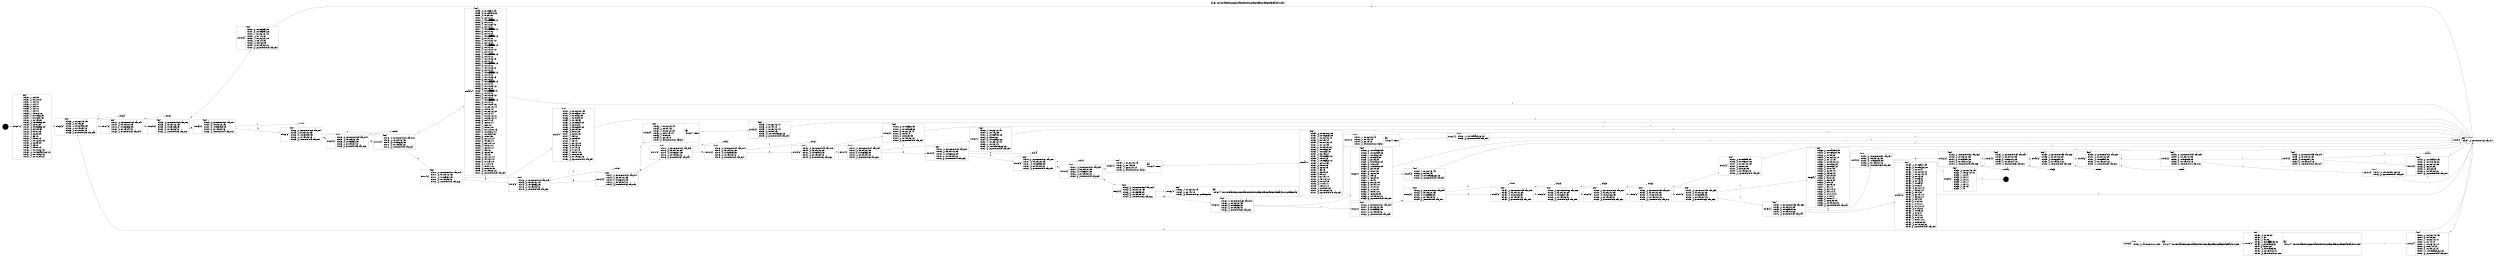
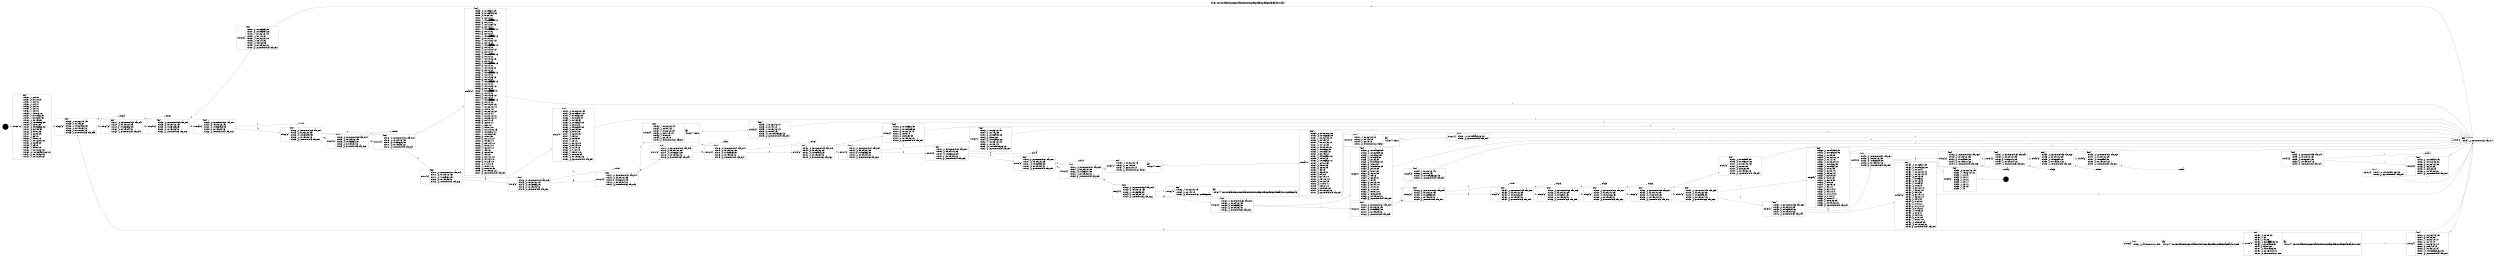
(192, 128) -> (191, 127)
(2182, 159) -> none
(1066, 162) -> (1067, 163)
(1398, 174) -> (1402, 194)
